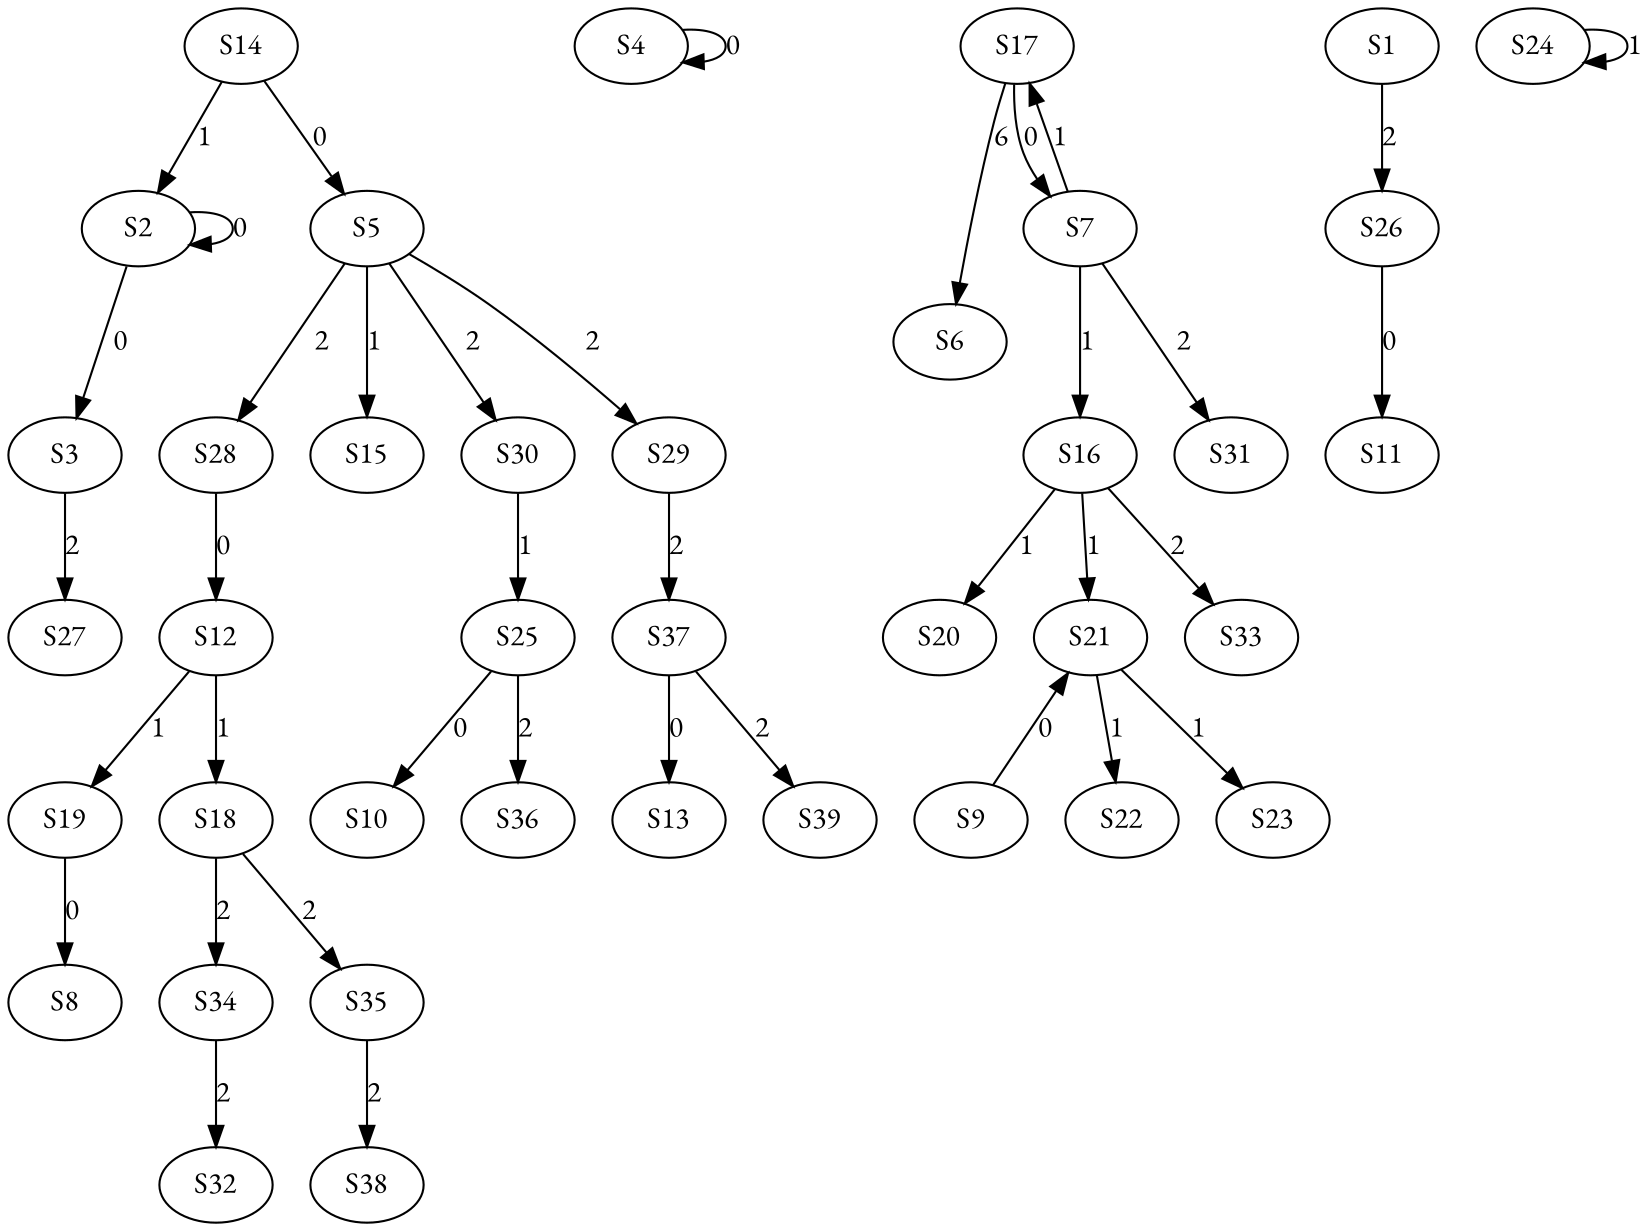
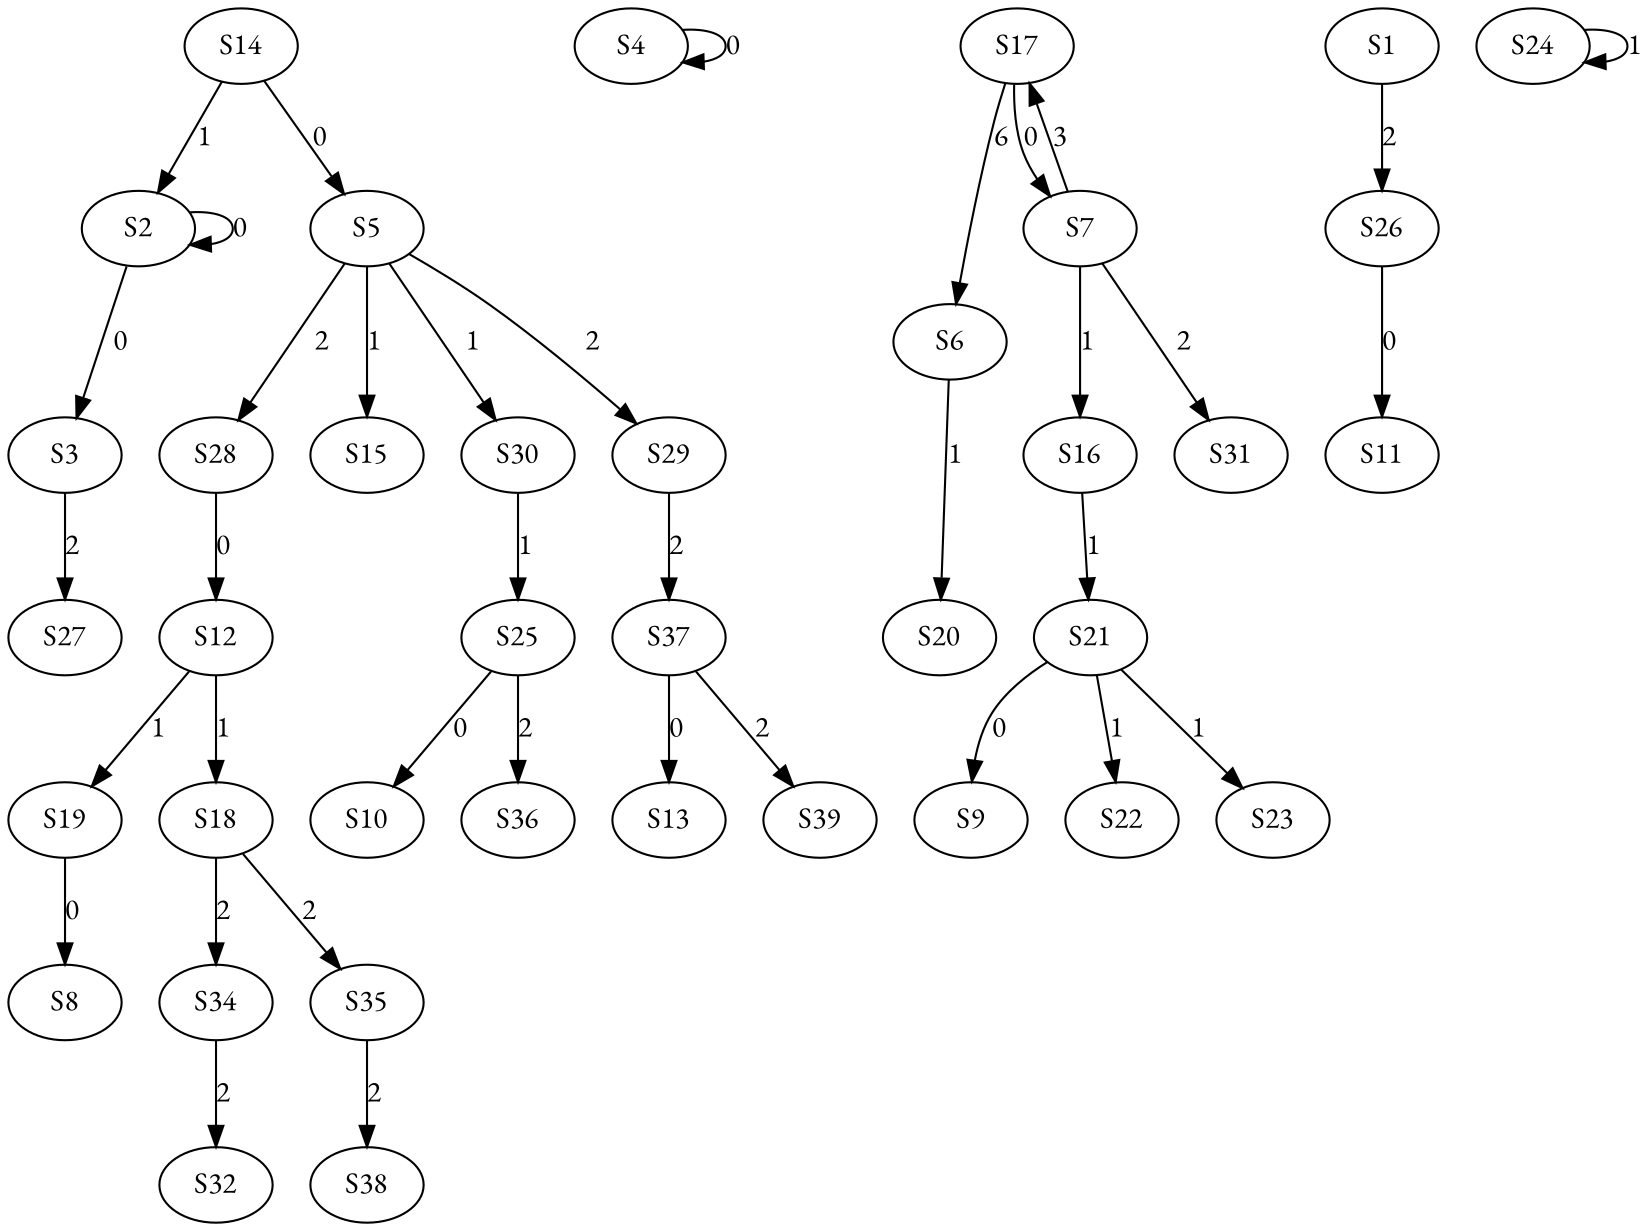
(1060, 137) -> (1060, 137)
(473, 342) -> (473, 342)
(1017, 538) -> (945, 479)
(1242, 638) -> none
(1025, 738) -> (999, 703)
